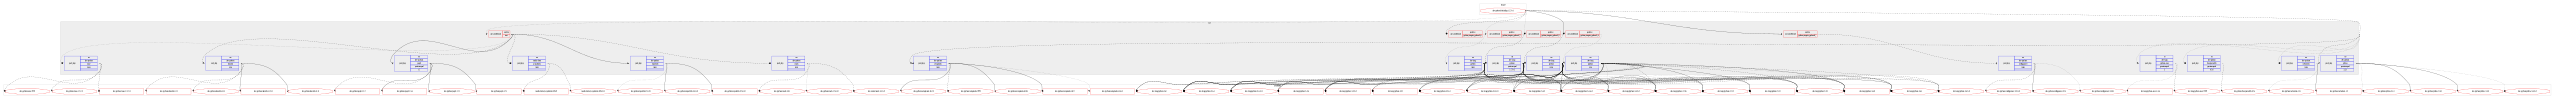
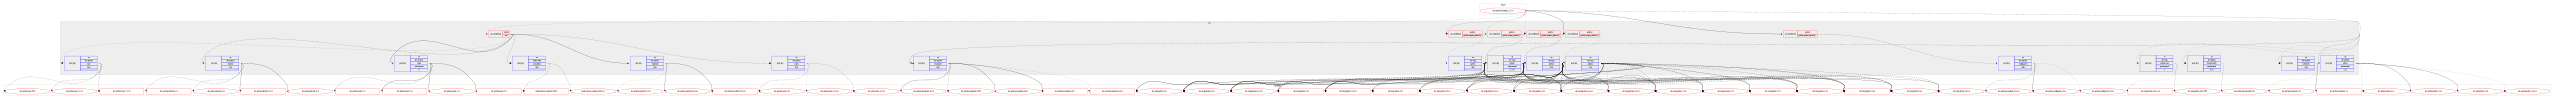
(2009, 91) -> (2009, 91)
(2480, 91) -> (2480, 91)
